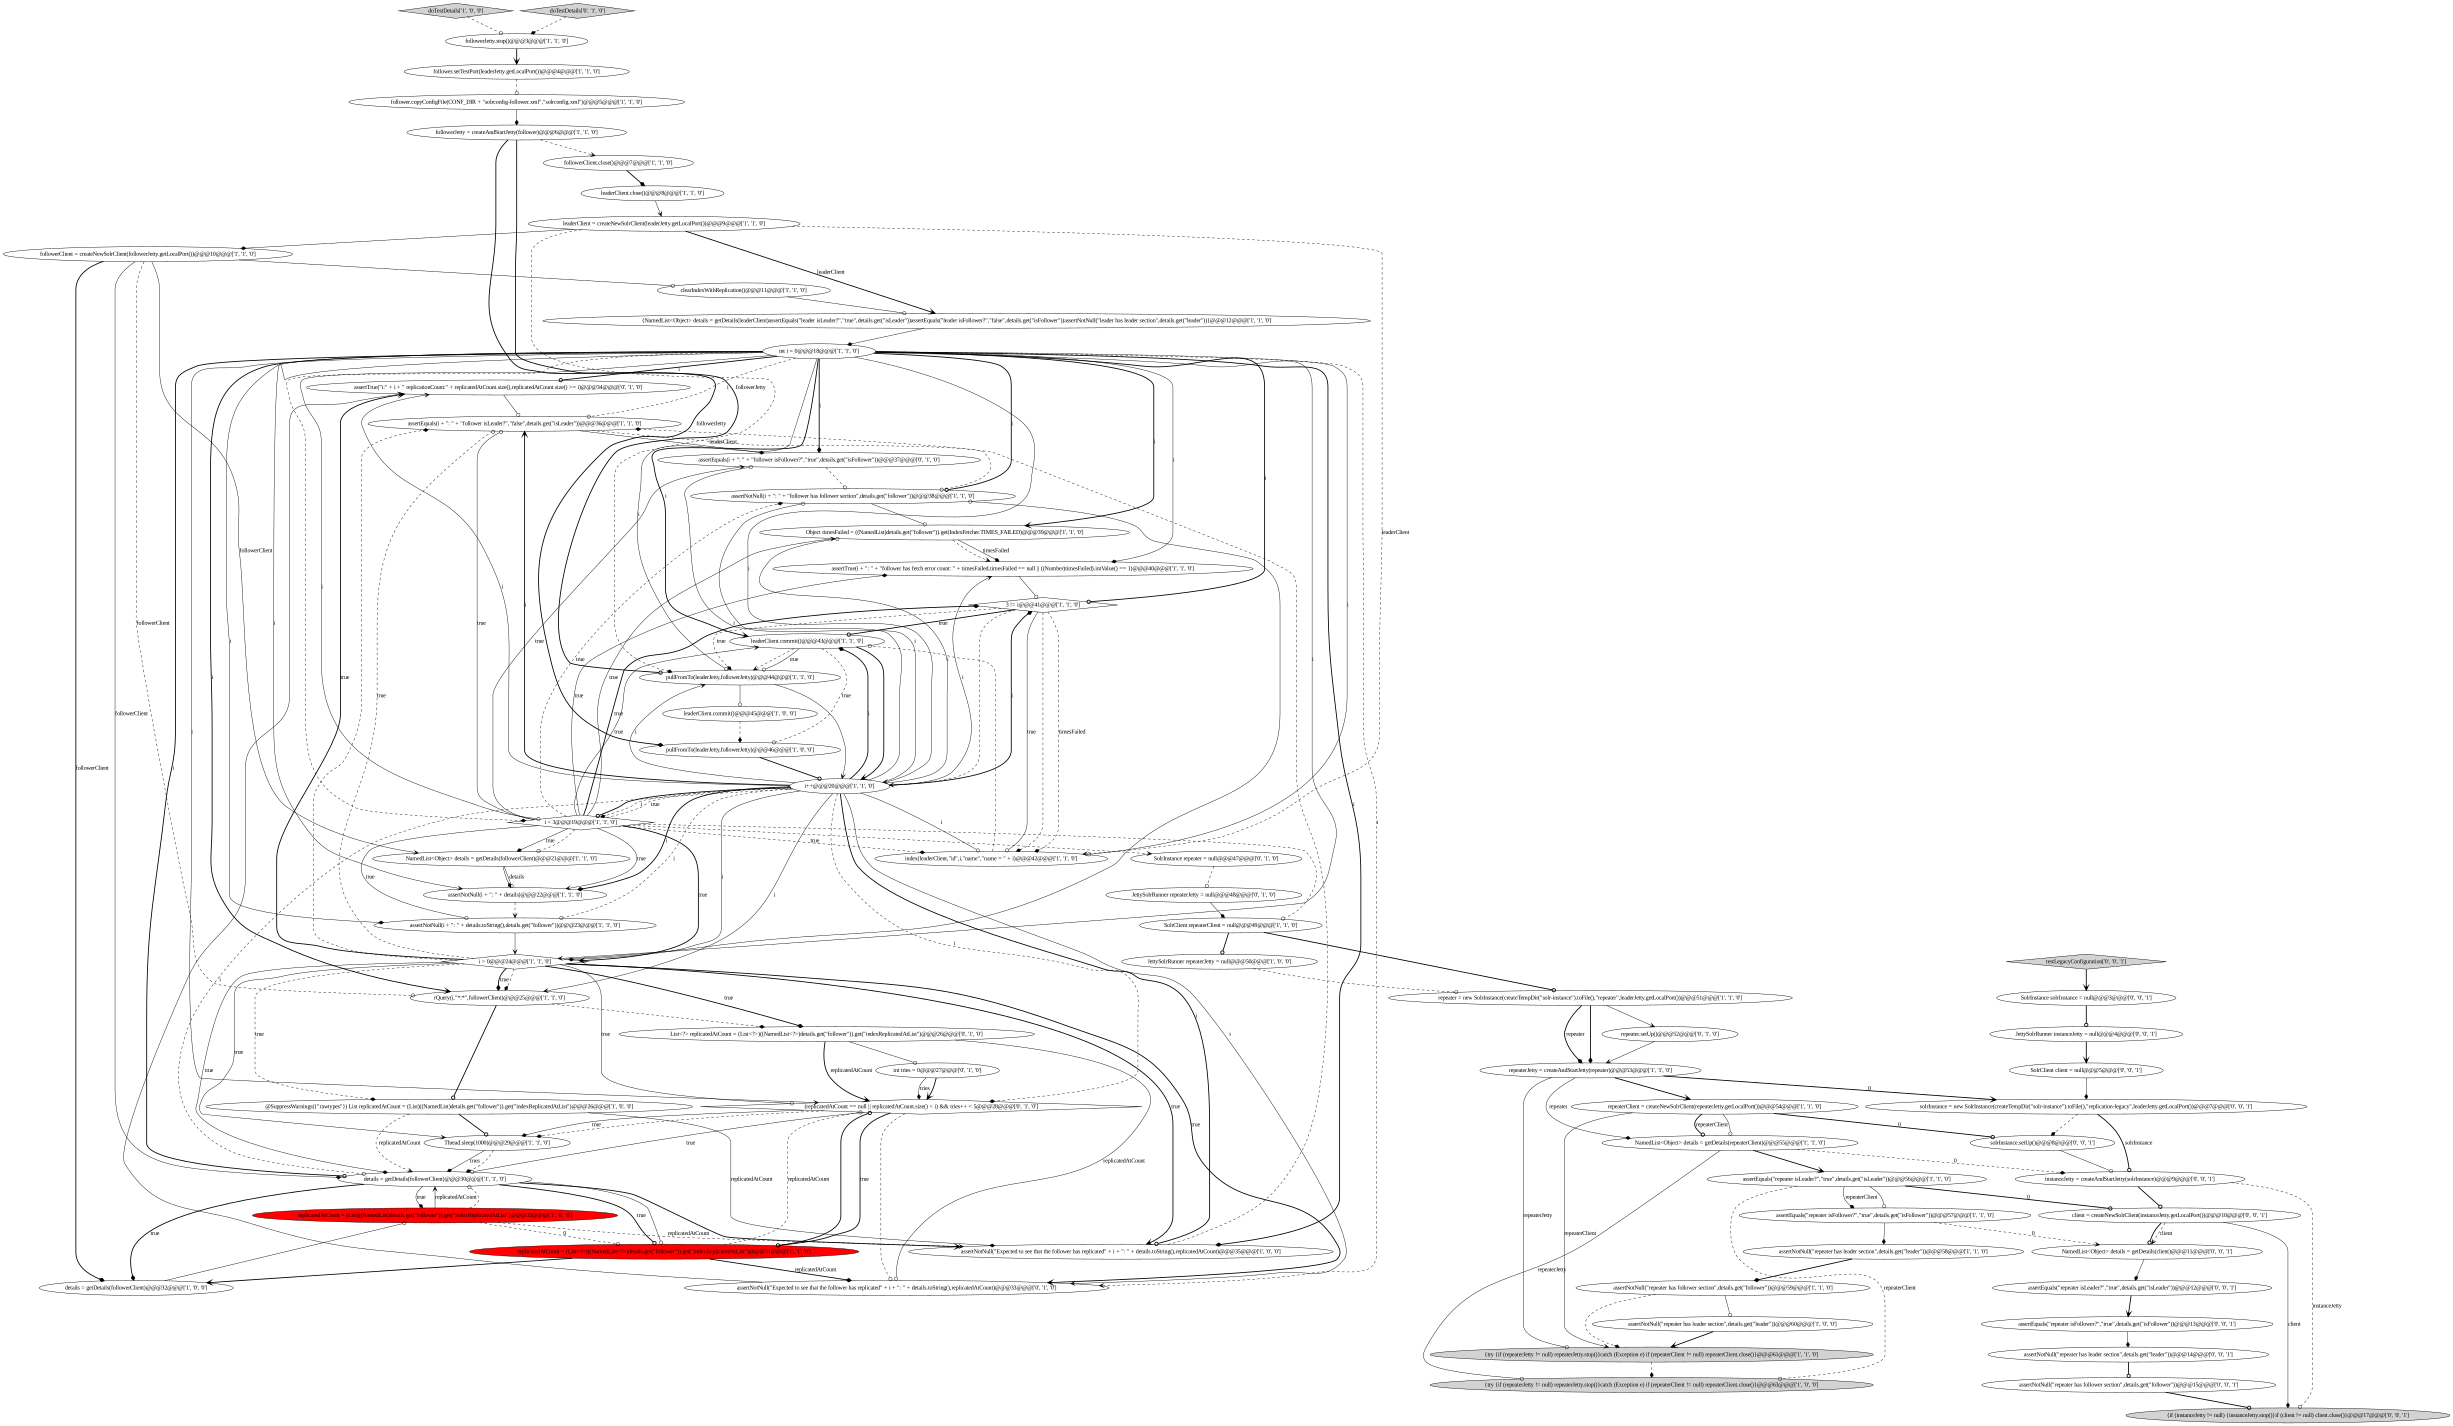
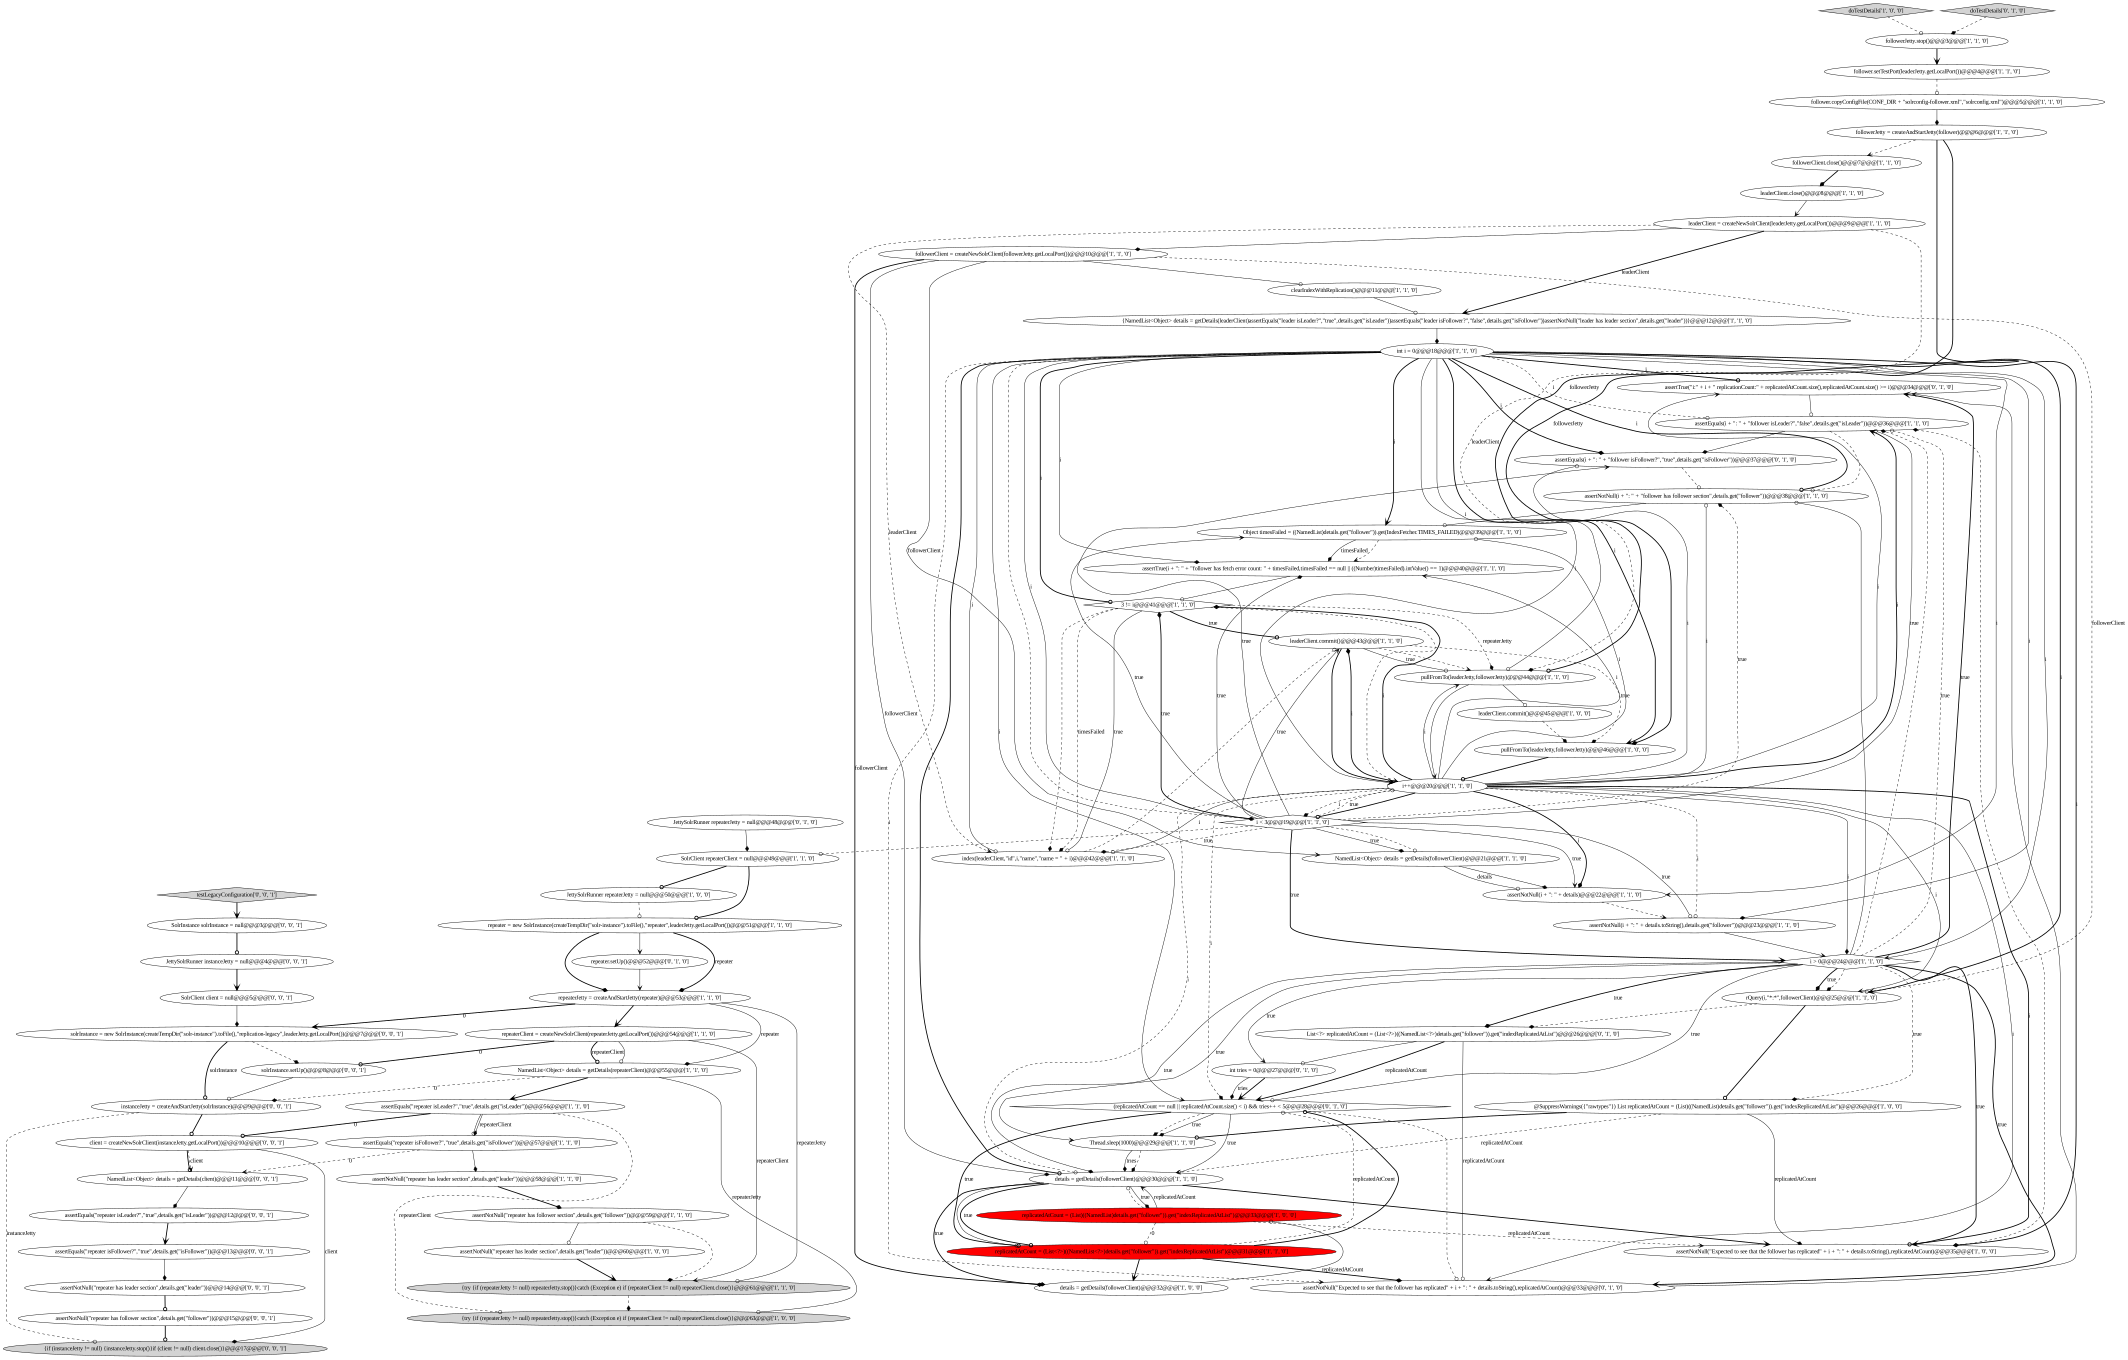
(653, 463) -> (1598, 528)
(721, 641) -> (1497, 641)
(835, 706) -> (1549, 658)
(1216, 859) -> none
none -> (1503, 979)
